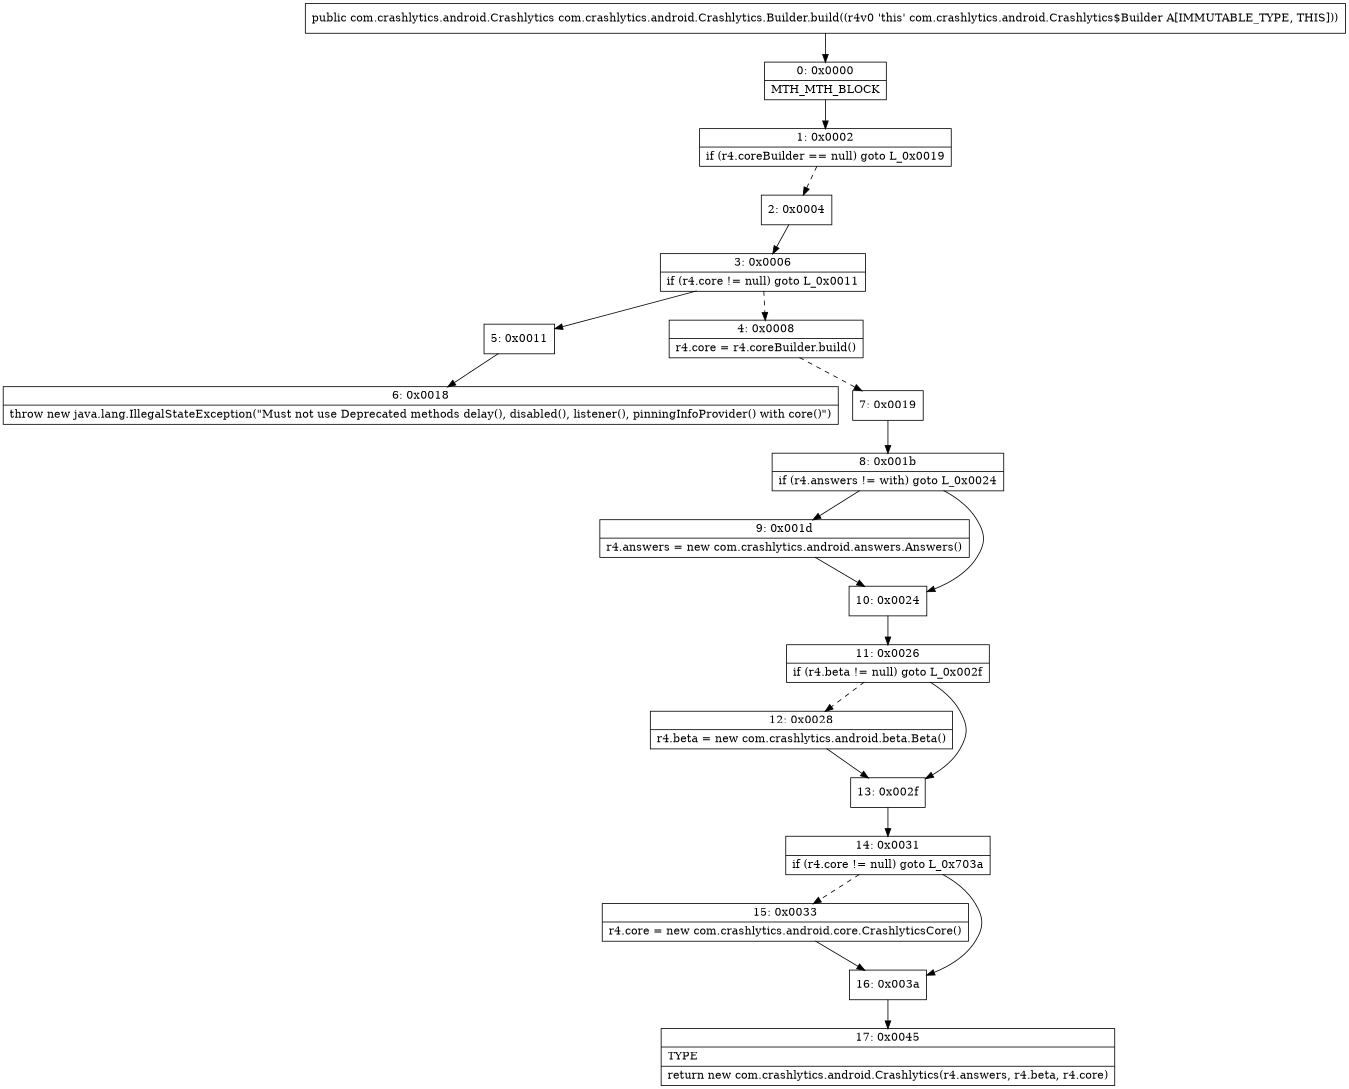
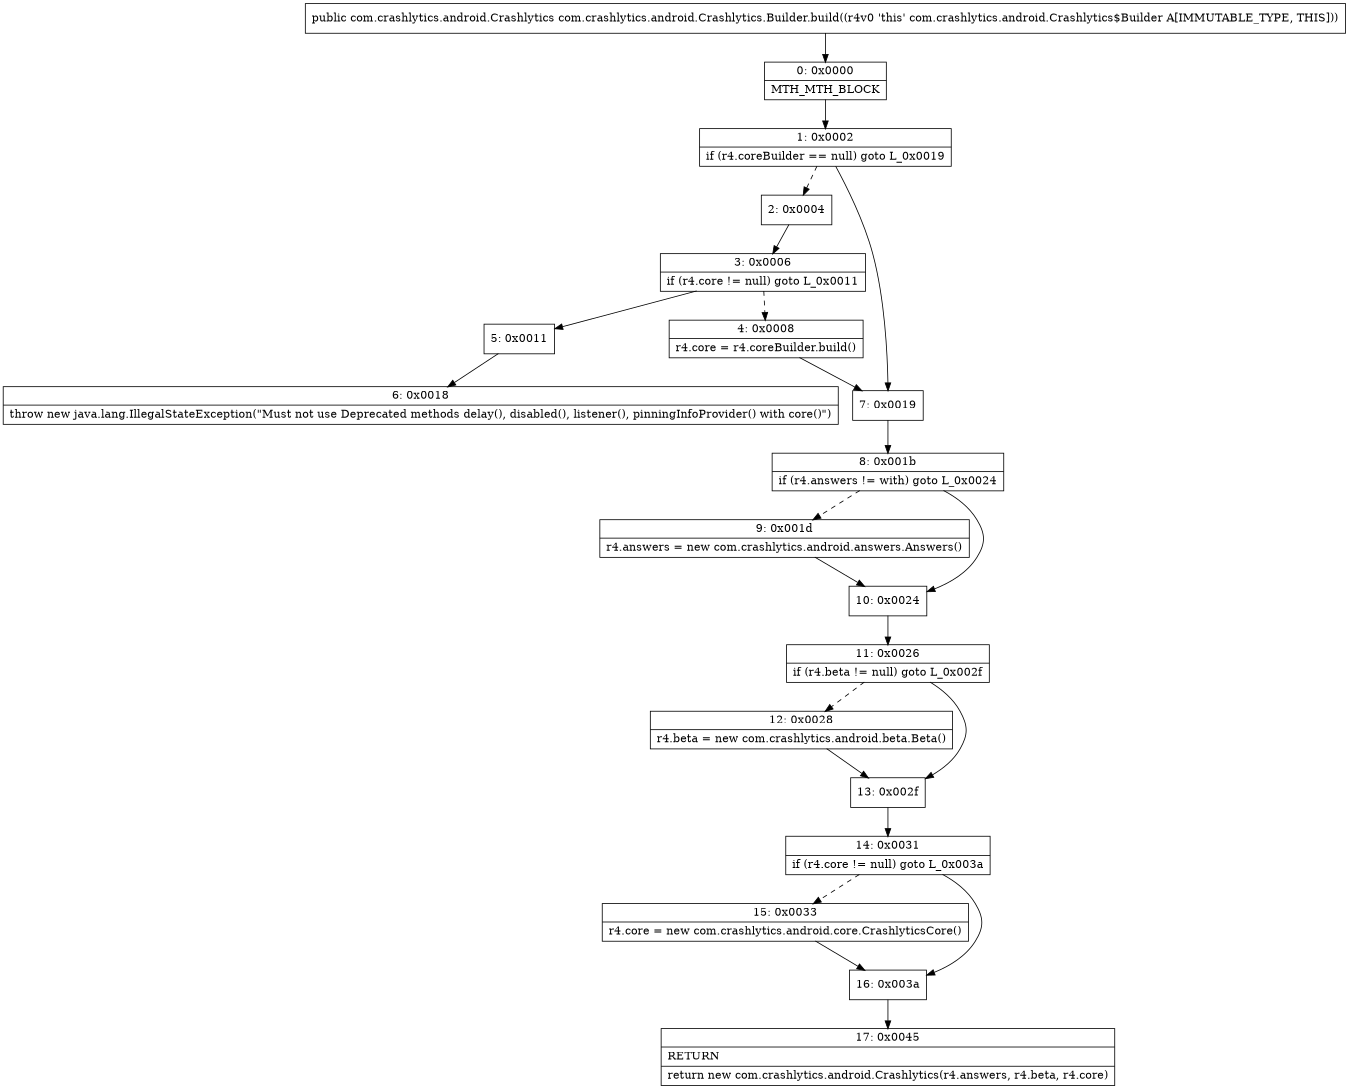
none -> (877, 271)
(827, 372) -> (827, 372)
(840, 503) -> (840, 503)
(888, 865) -> (888, 865)
(683, 1056) -> (694, 1056)
